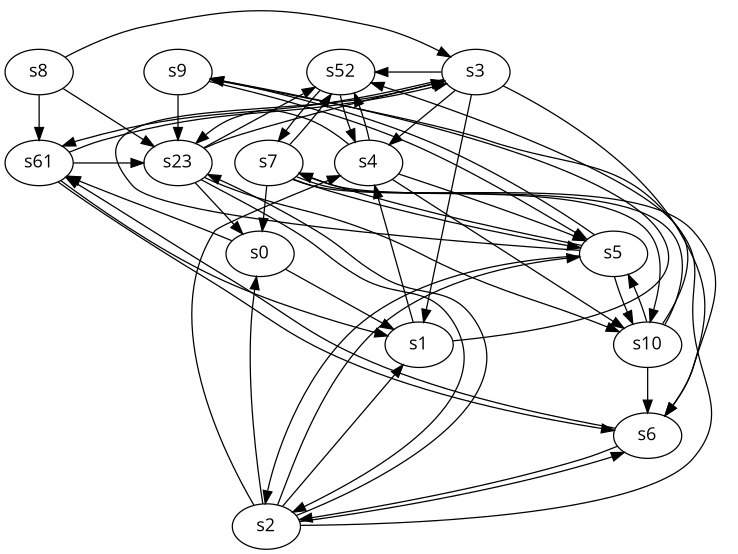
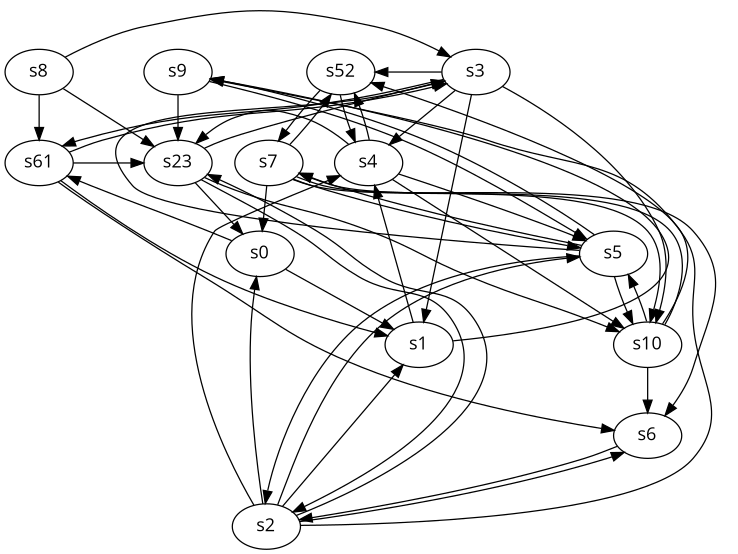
(251, 122) -> none
(632, 173) -> (611, 165)
(330, 342) -> none
